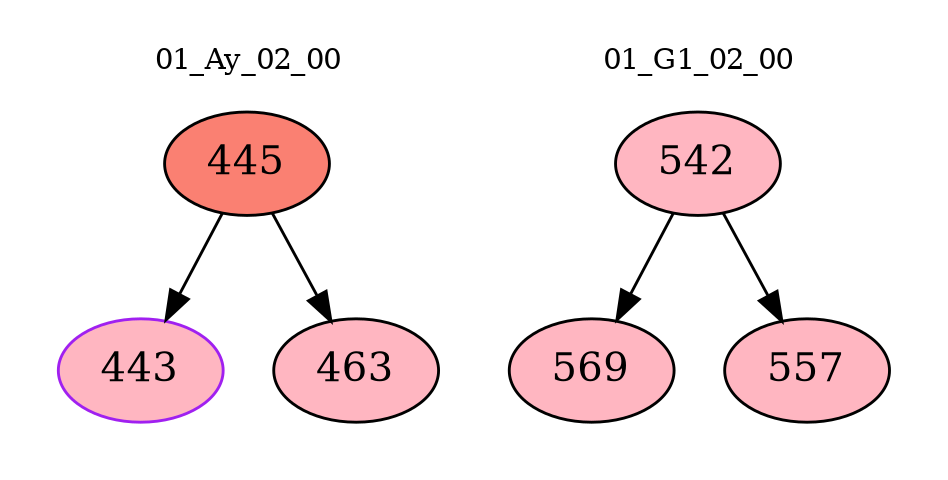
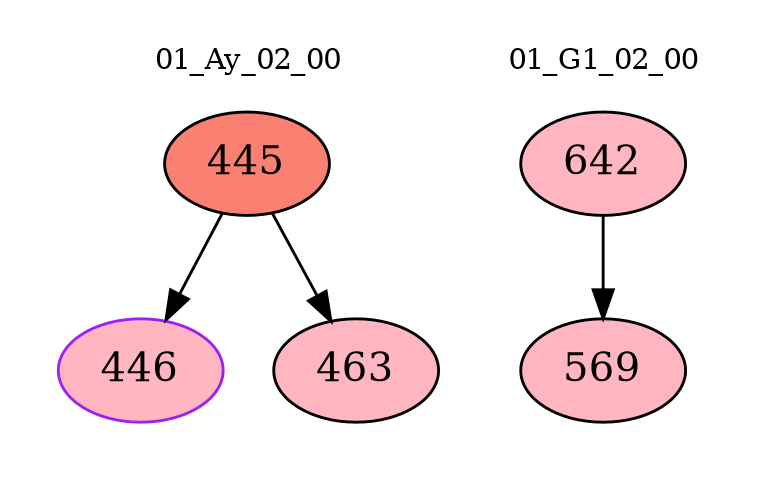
(698, 164) -> (603, 164)
(141, 371) -> (141, 371)
(807, 371) -> none
